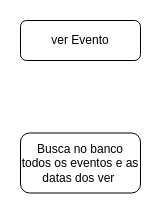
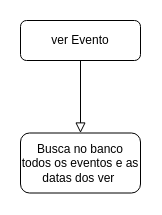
none -> (81, 92)
